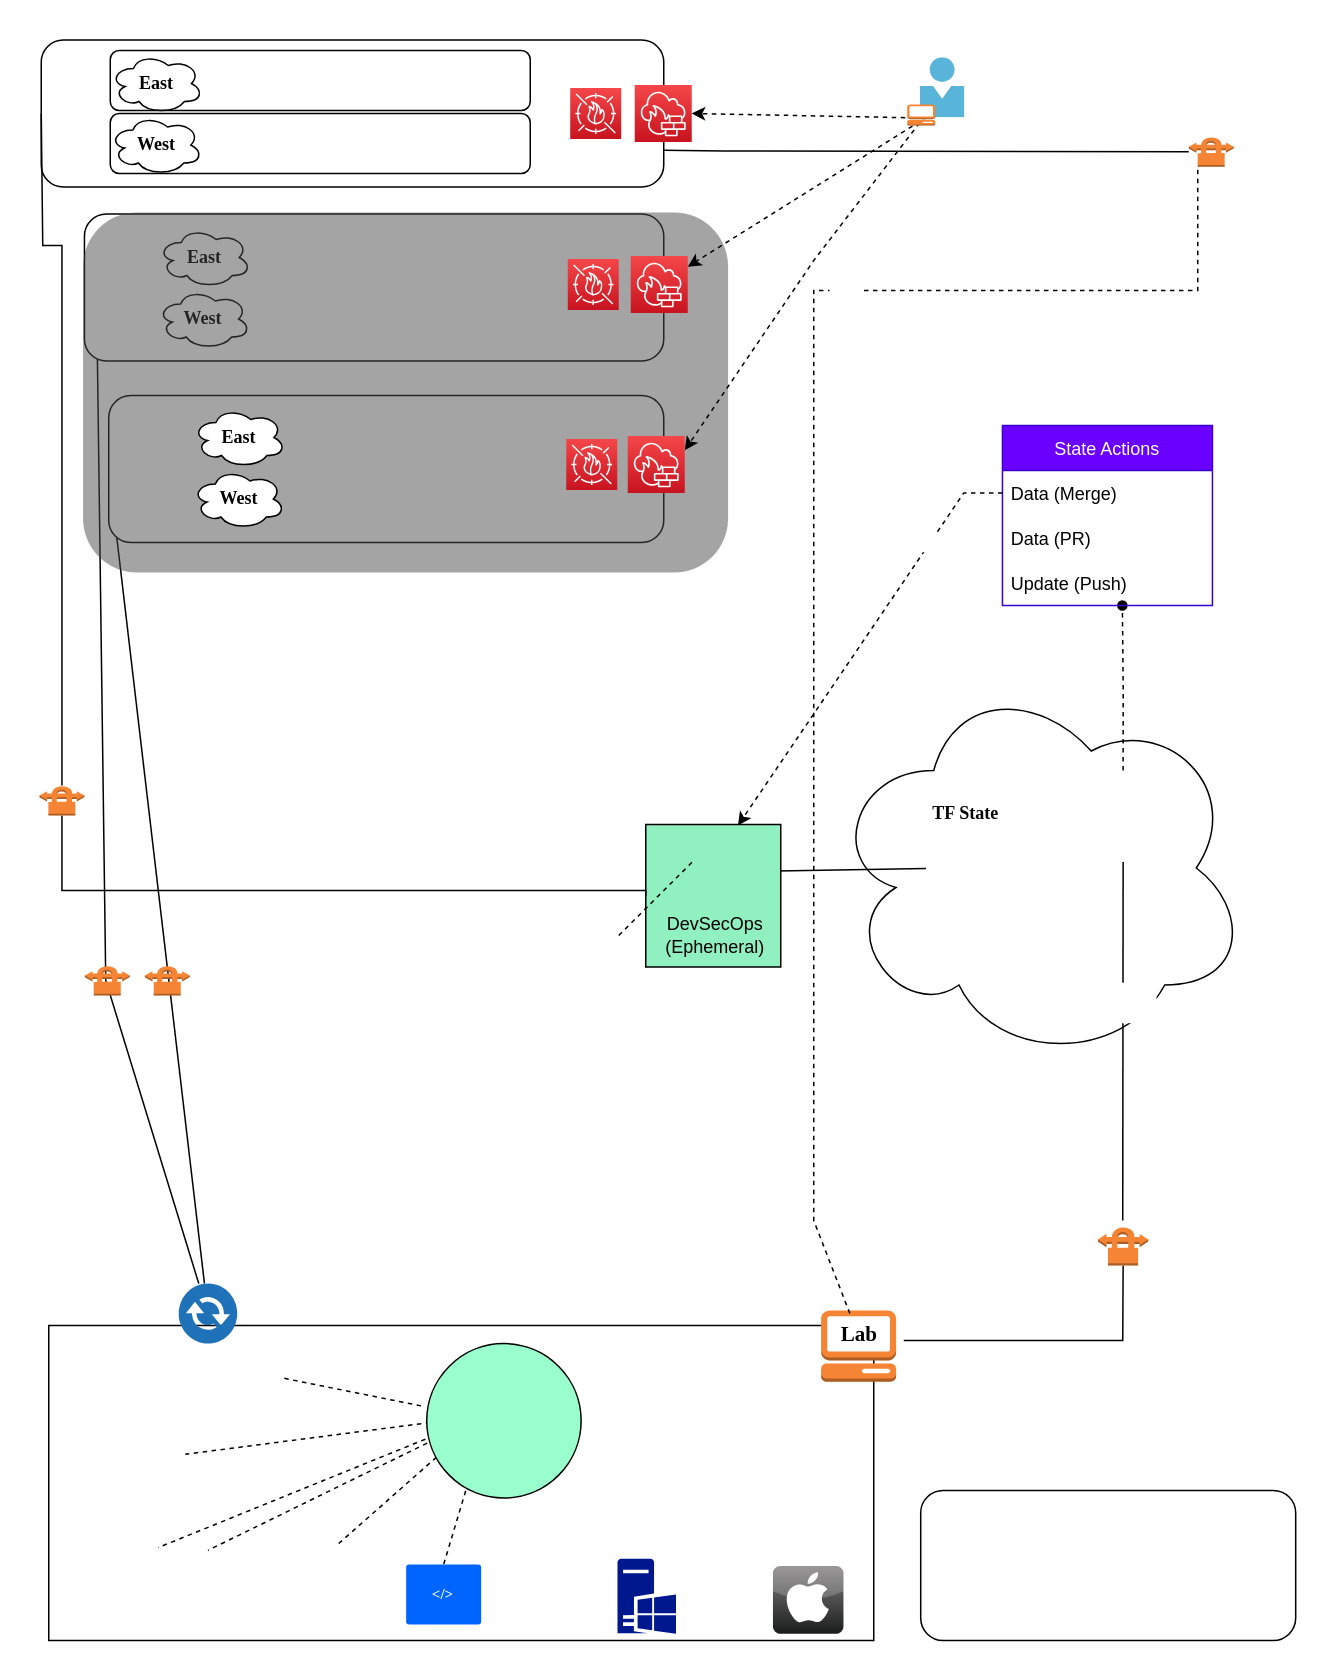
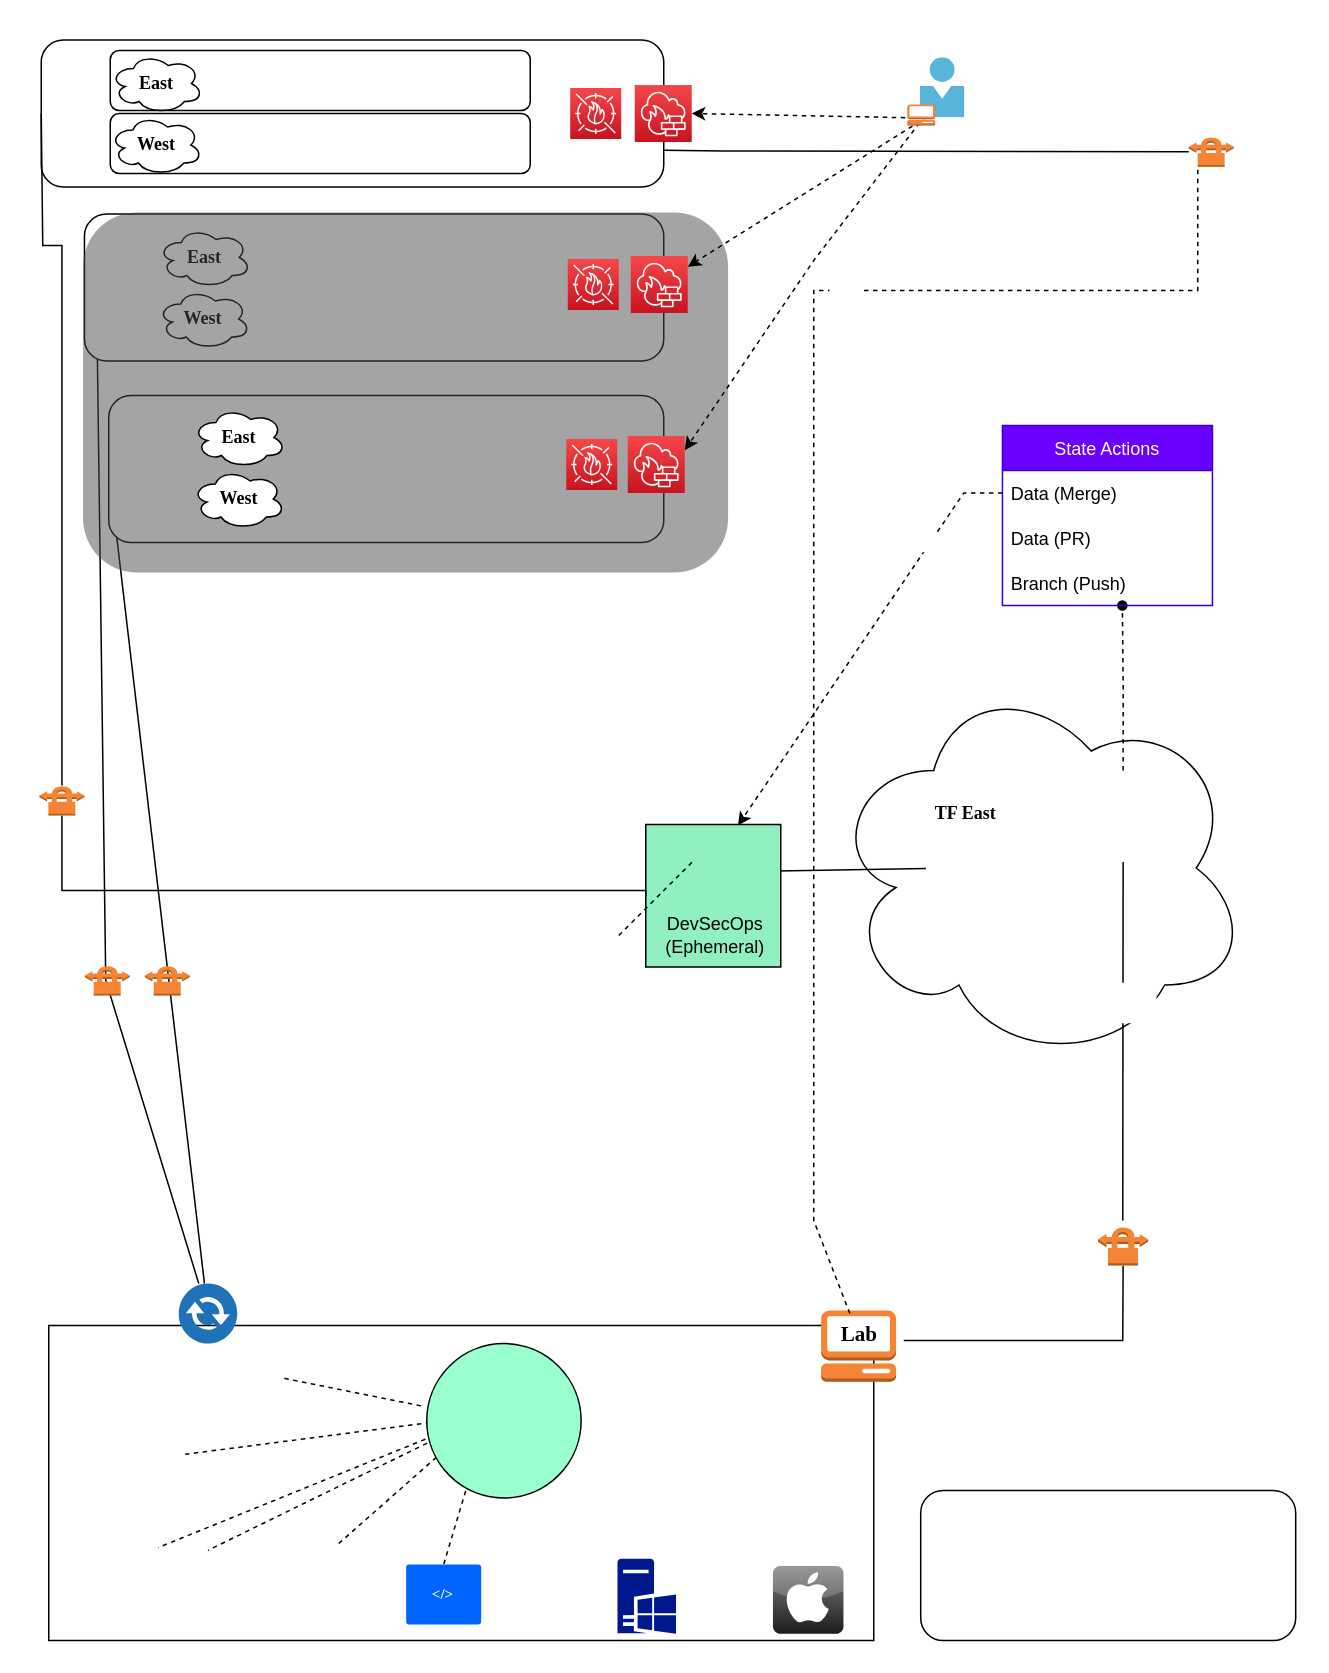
(1074, 584) -> (1074, 584)
(966, 814) -> (966, 814)
